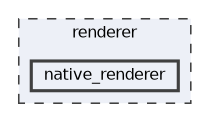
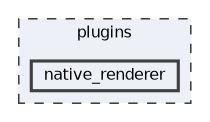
(105, 34) -> (105, 34)
